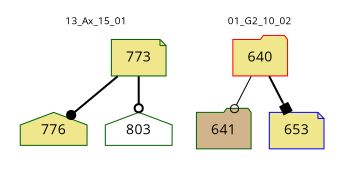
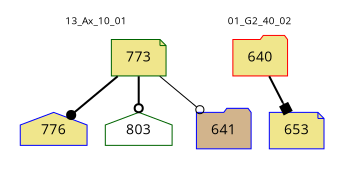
(96, 22) -> (96, 22)
(260, 22) -> (260, 22)
(244, 91) -> (174, 88)
(54, 131) -> (54, 131)
(224, 131) -> (224, 131)
